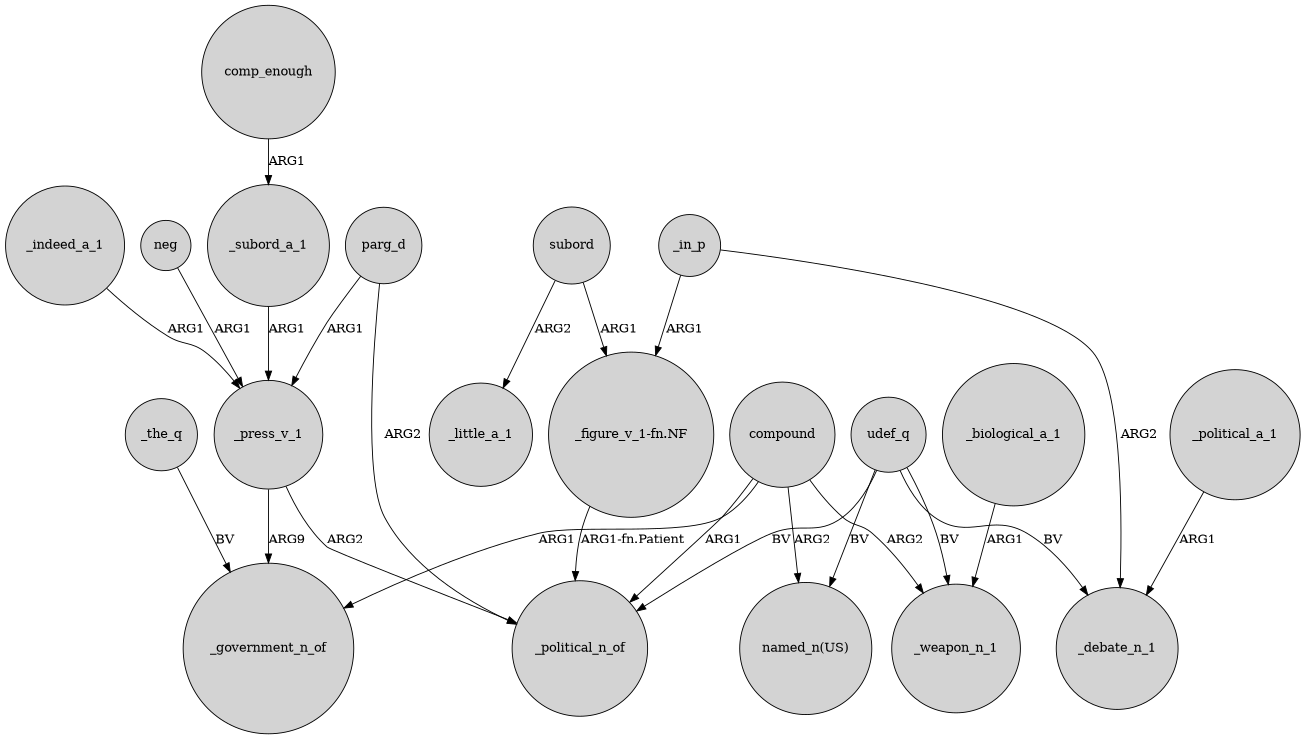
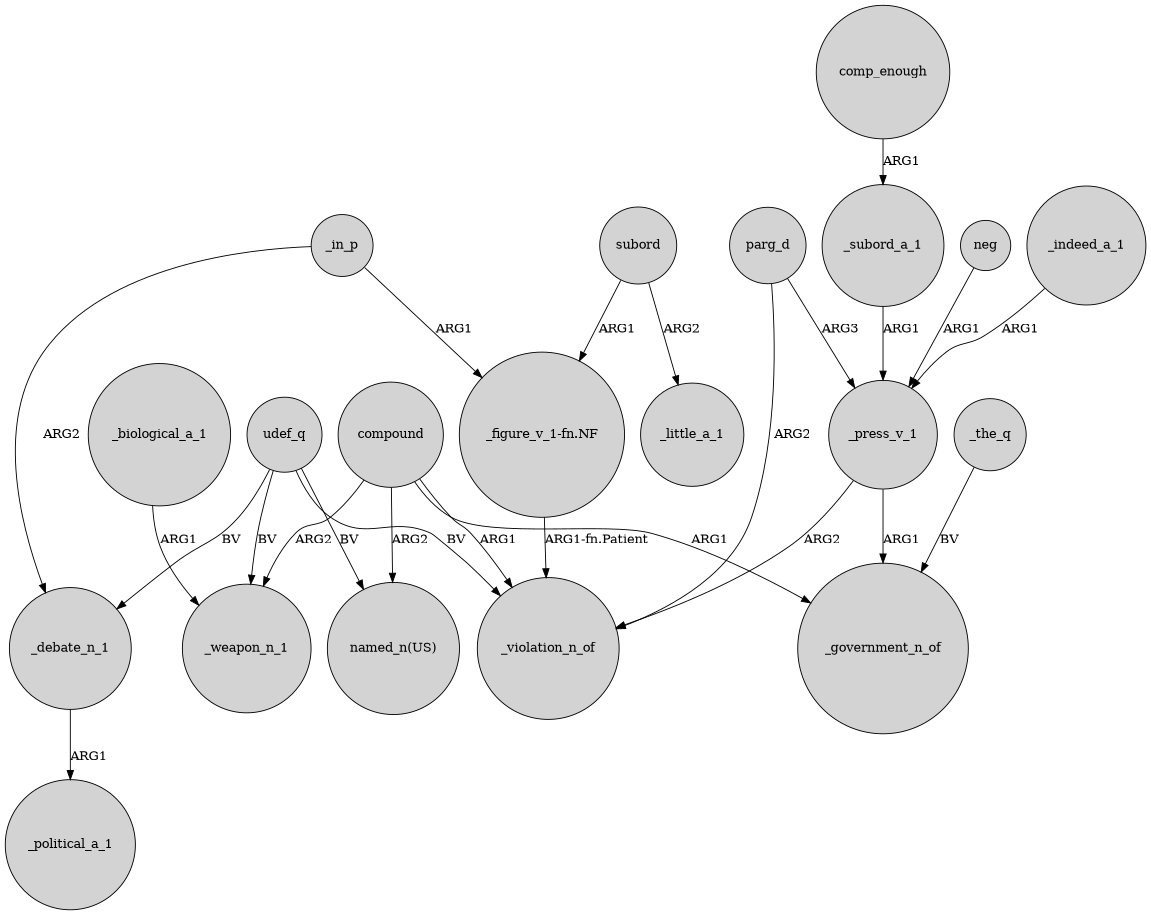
(345, 329) -> (840, 329)
(287, 540) -> (901, 540)
(1177, 540) -> (70, 740)
(580, 648) -> (548, 648)
